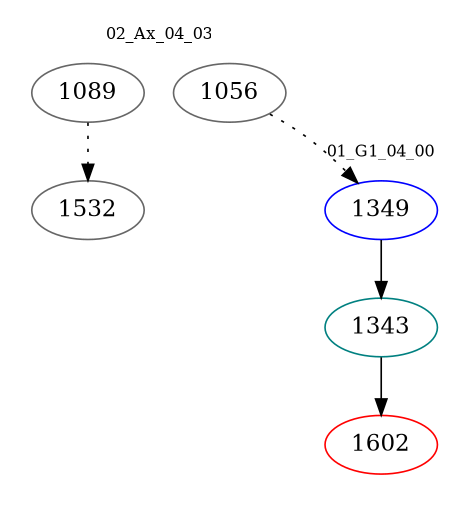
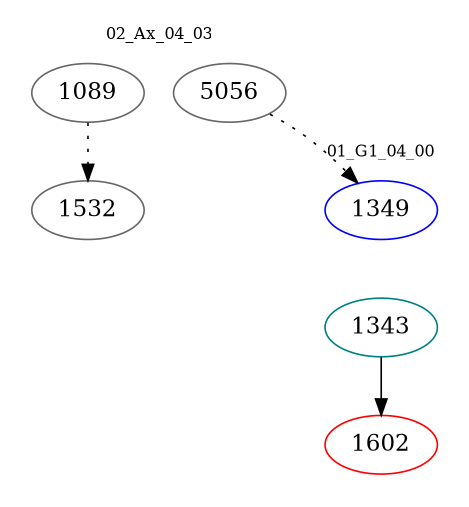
(230, 93) -> (230, 93)
(381, 261) -> none
